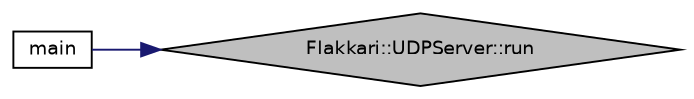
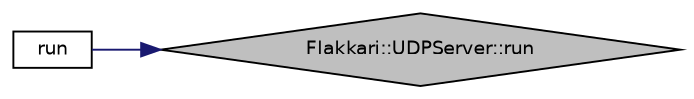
(53, 50) -> (53, 50)
